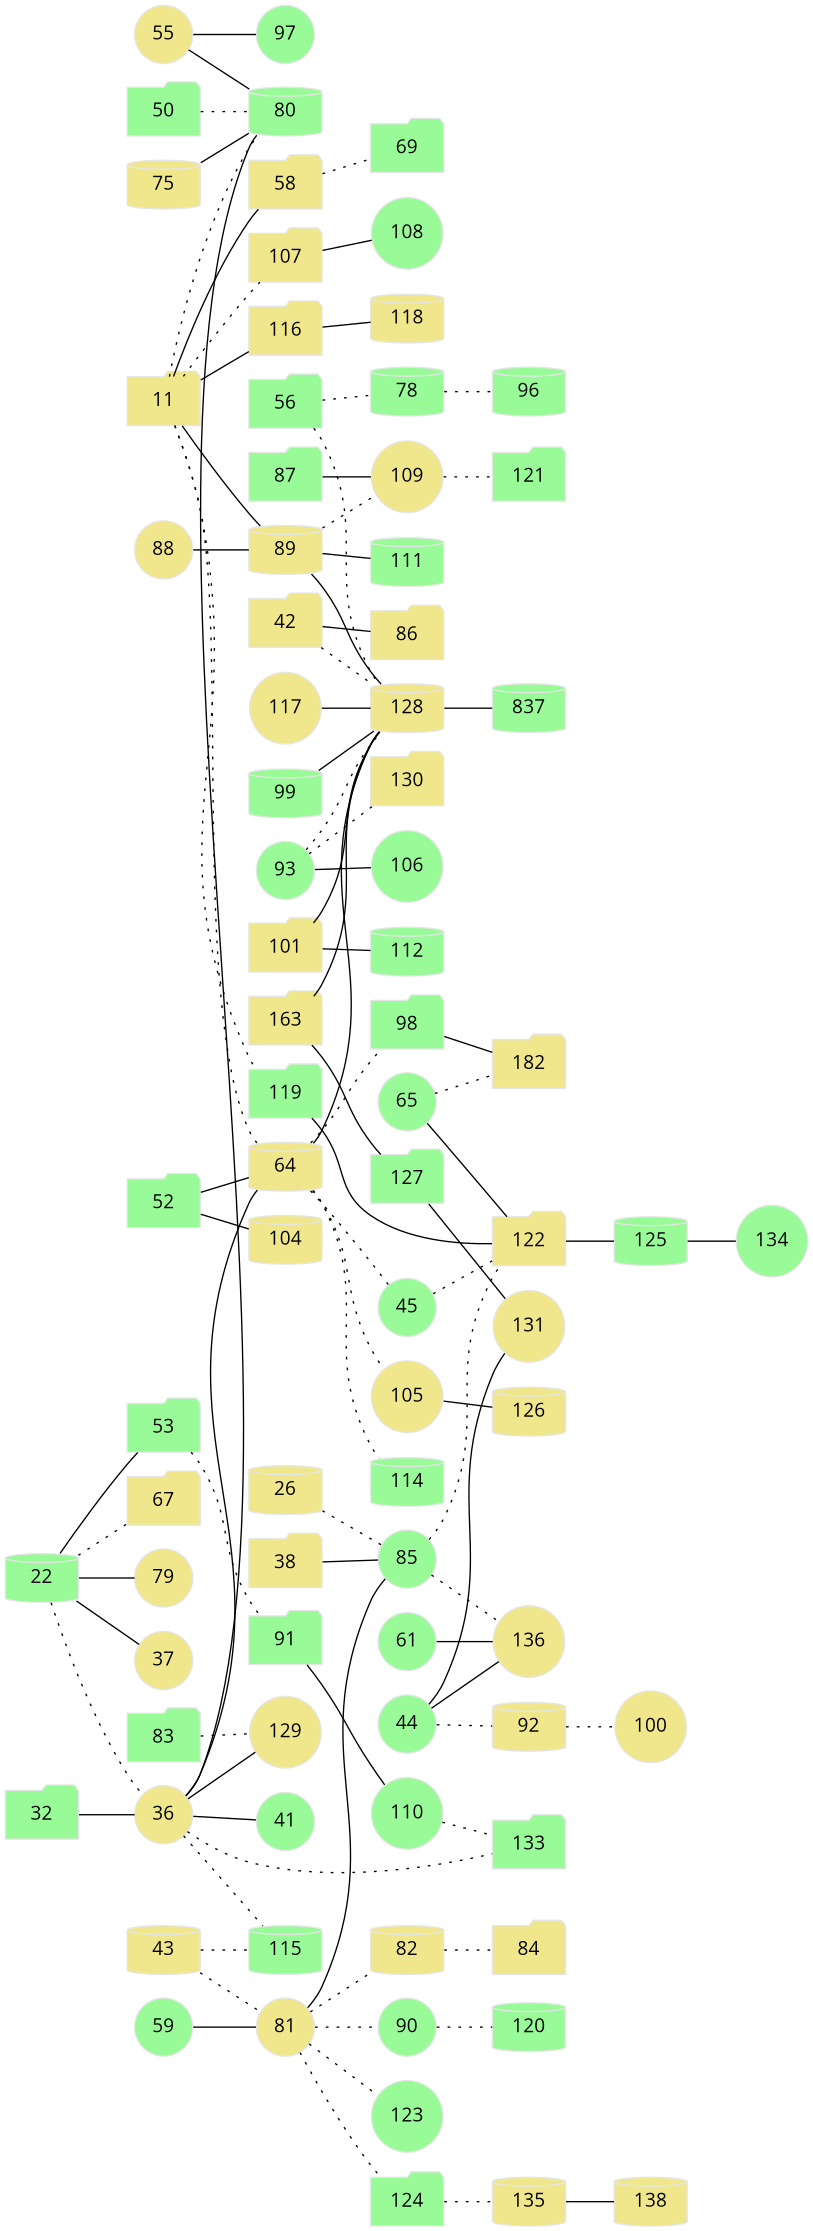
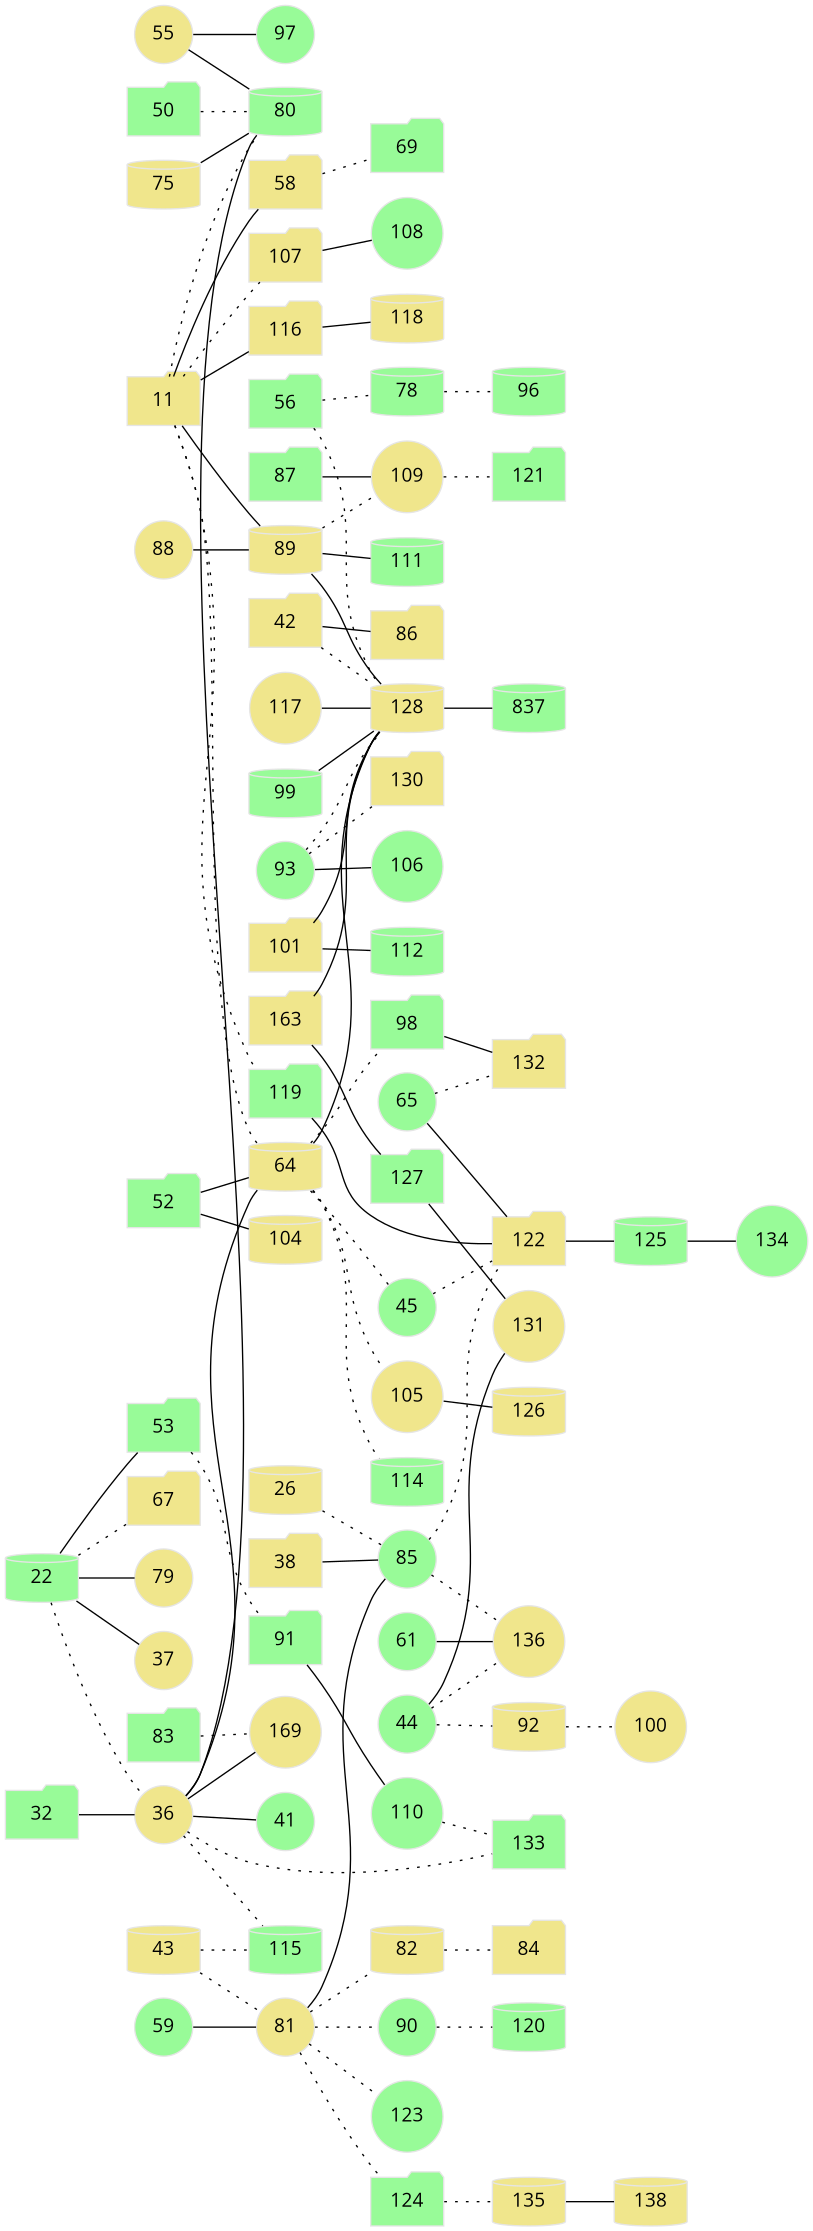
(529, 1064) -> (529, 1064)
(465, 1685) -> (465, 1685)
(285, 1732) -> (285, 1732)
